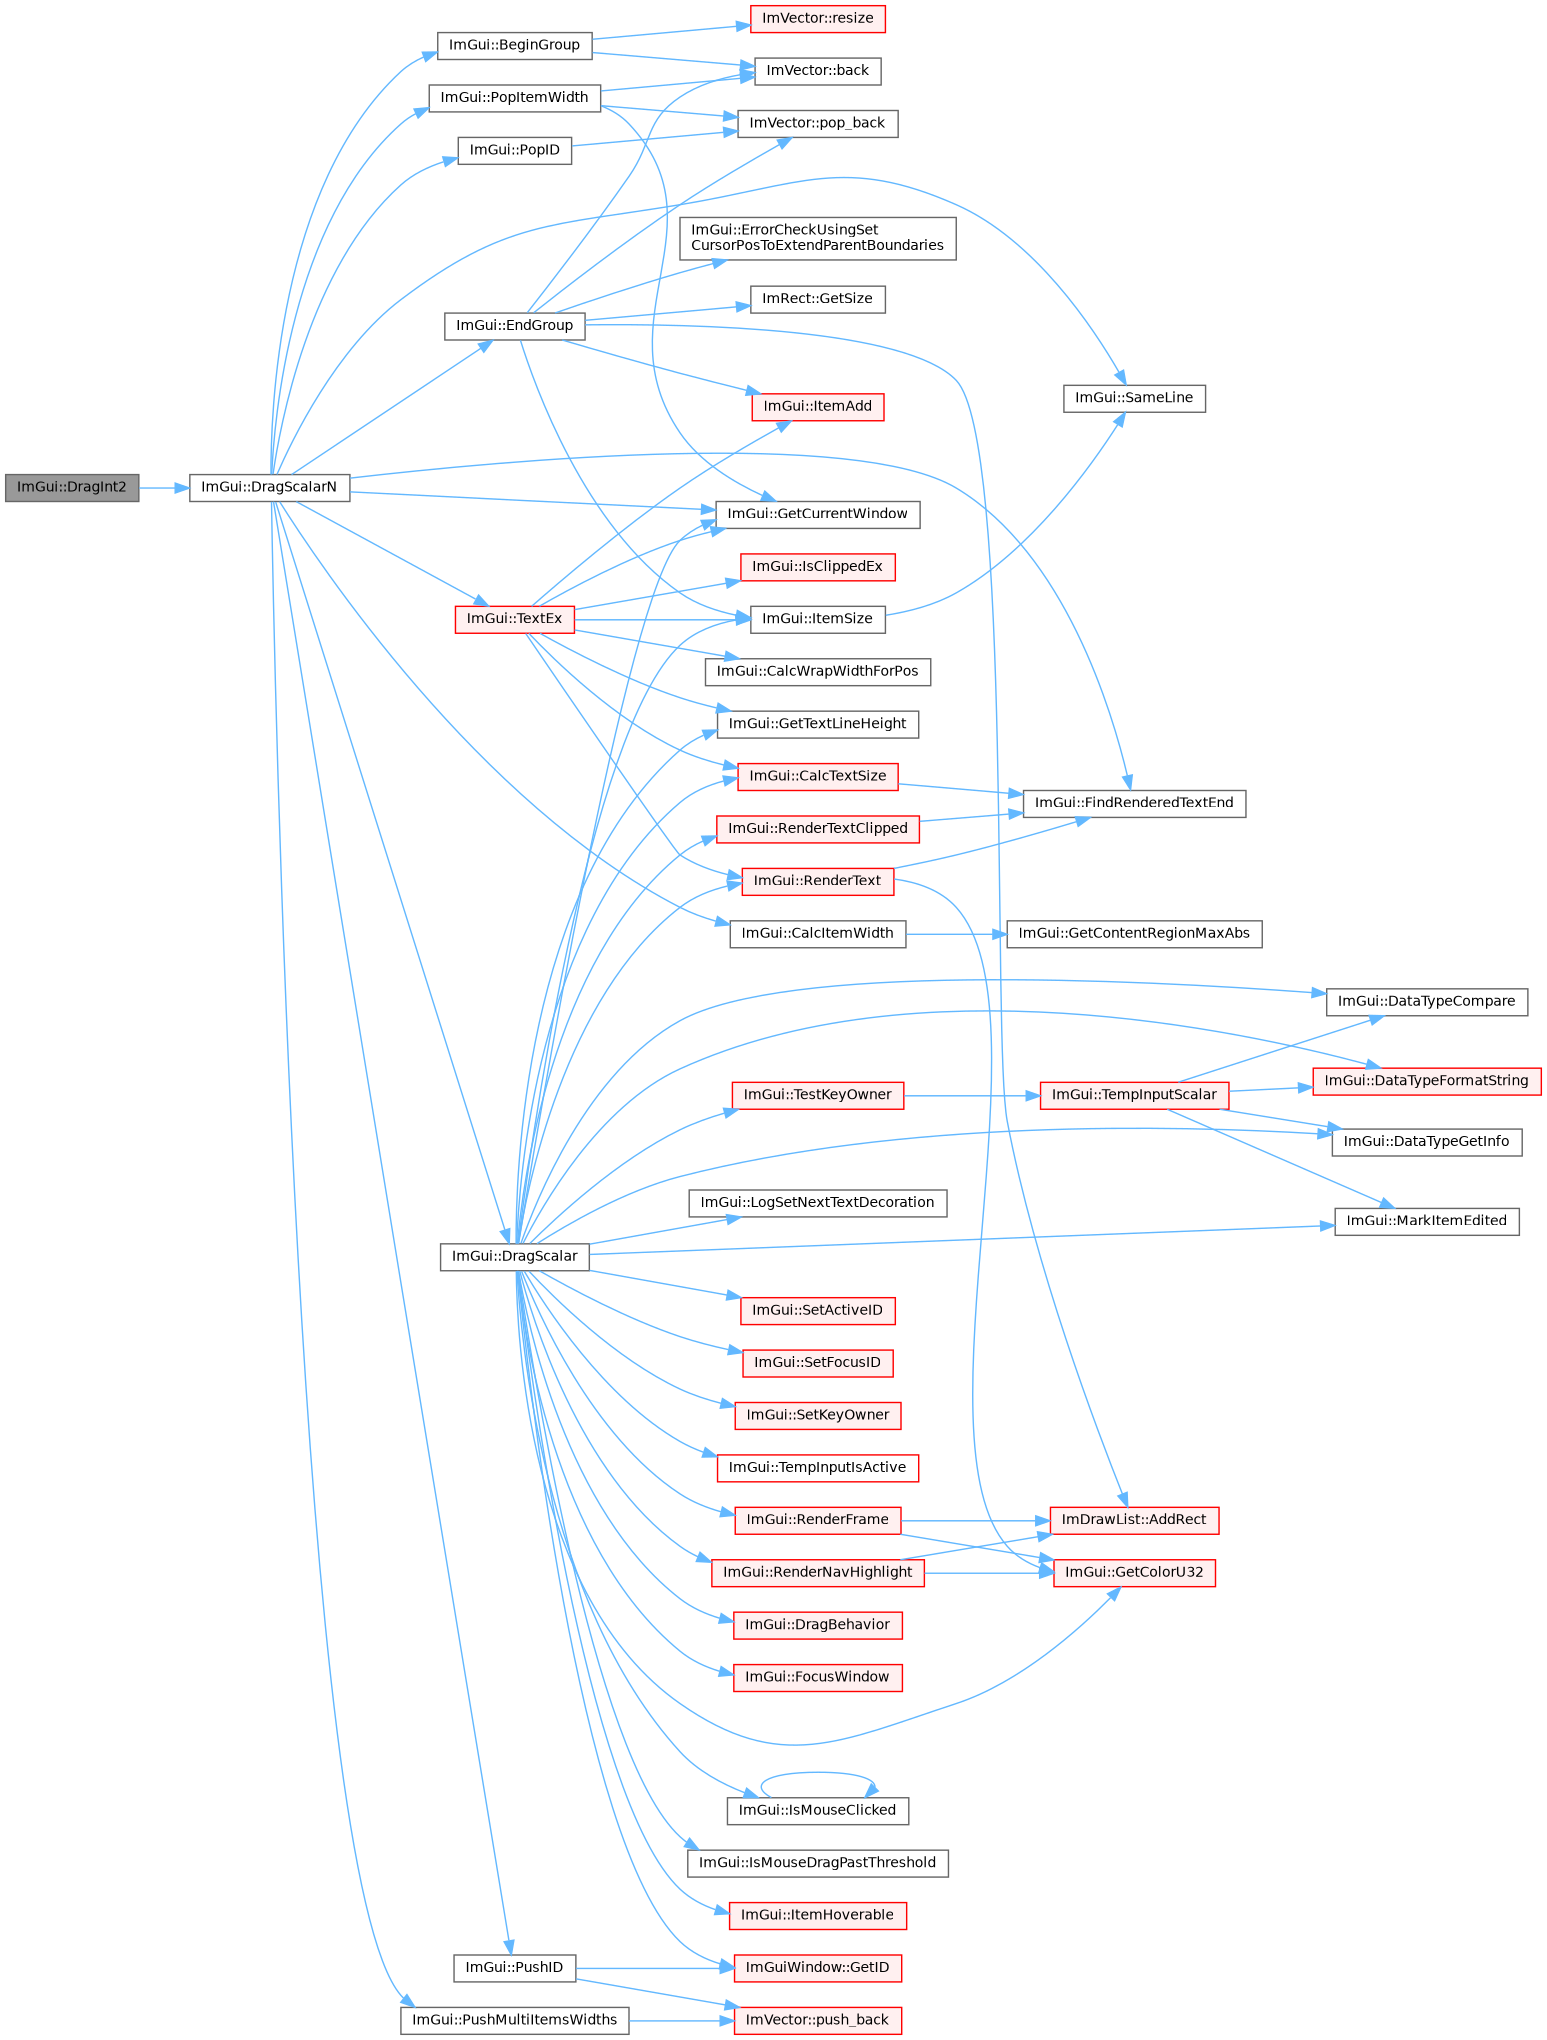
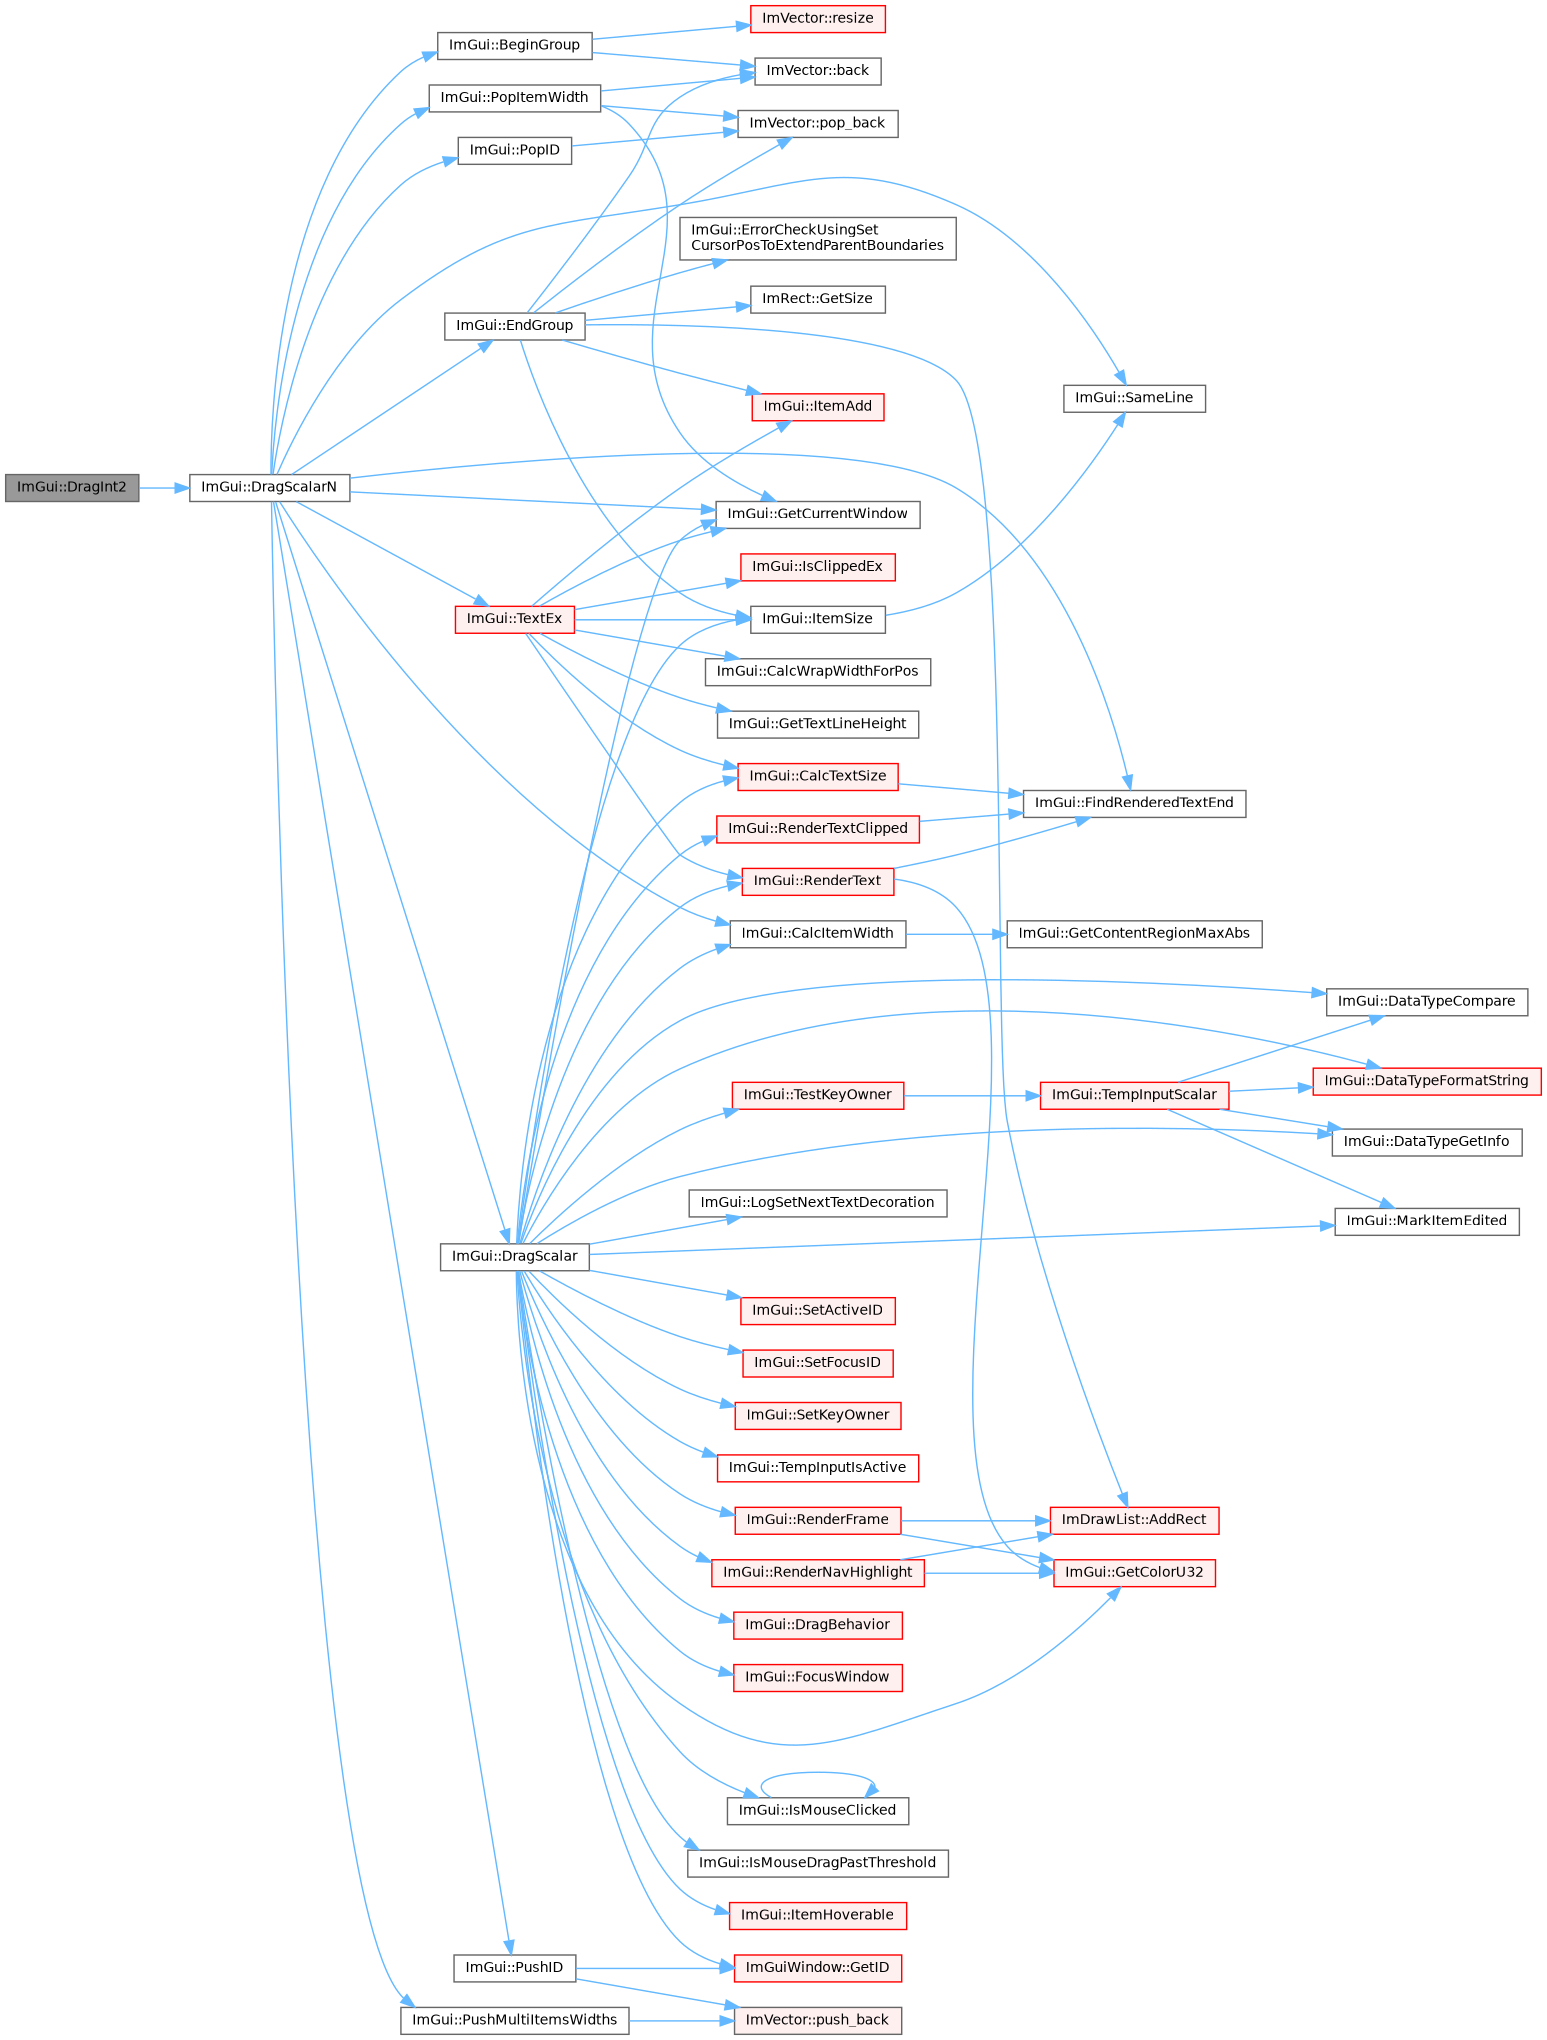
(555, 966) -> (590, 1075)
(818, 2021) -> (818, 2021)
